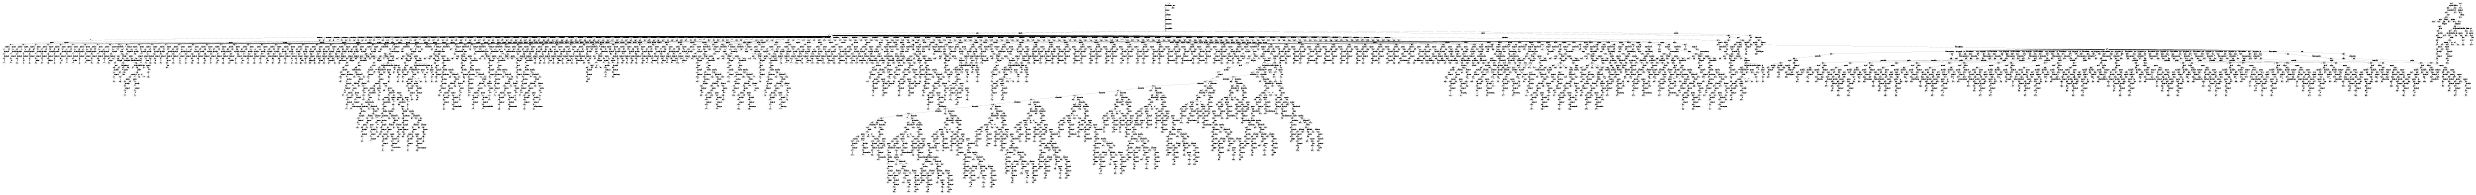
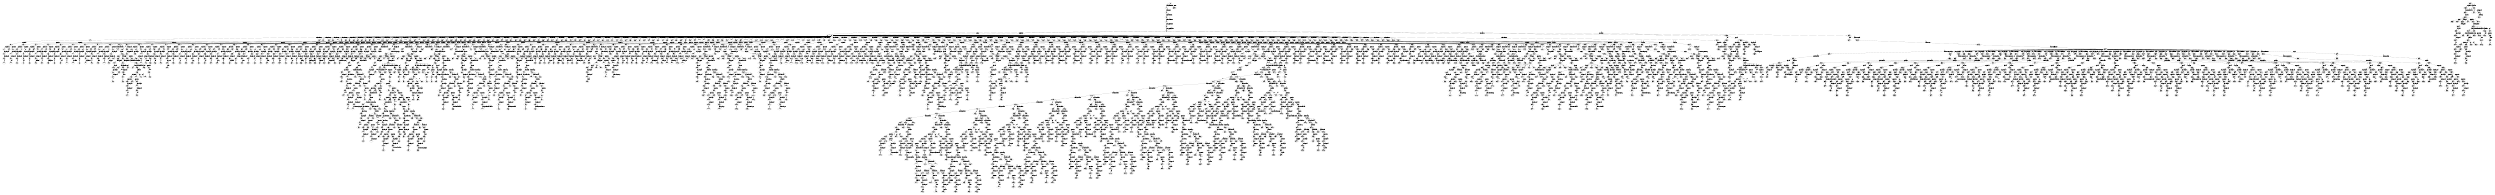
none -> (753, 93)
